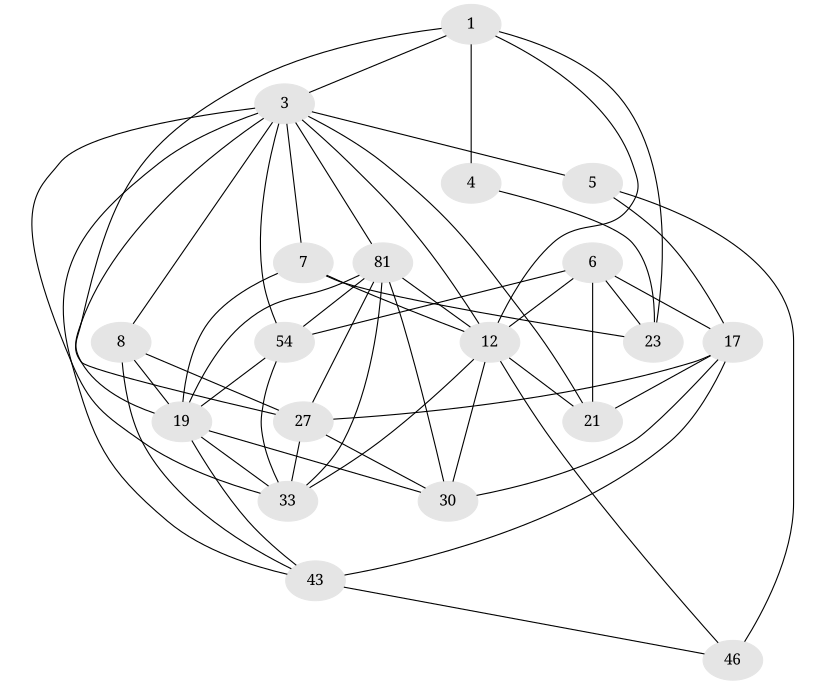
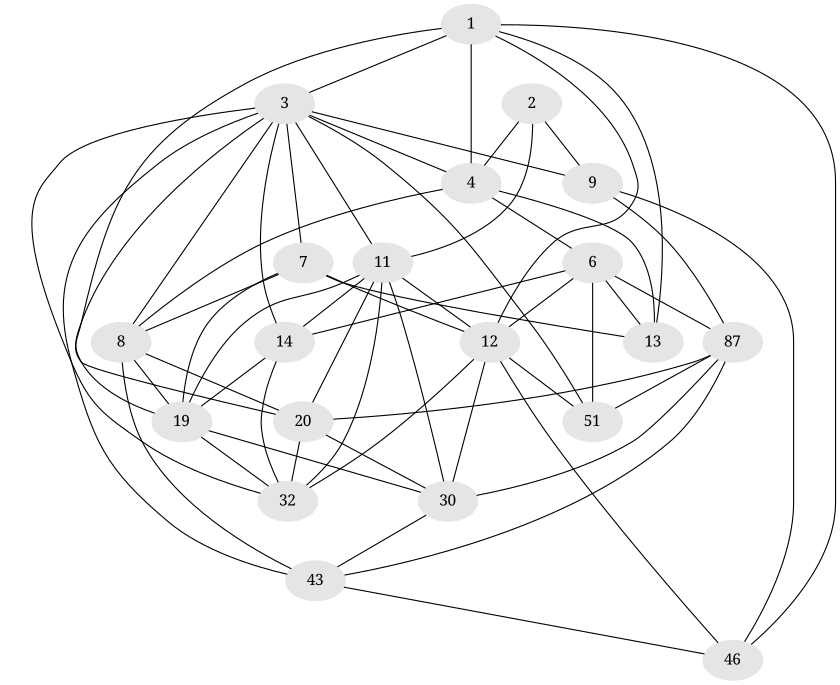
none -> (532, 104)
(593, 183) -> (593, 183)
(399, 214) -> (378, 144)
none -> (532, 223)
none -> (836, 224)
none -> (281, 236)
(383, 263) -> (383, 263)
none -> (212, 303)
(285, 342) -> (285, 342)
(653, 342) -> (653, 342)
(733, 342) -> (733, 342)
(303, 422) -> (303, 422)
(593, 422) -> (593, 422)
(288, 501) -> (288, 501)
(238, 508) -> (382, 541)
